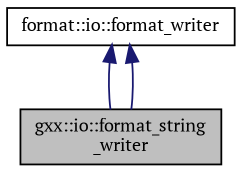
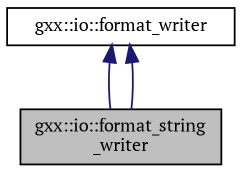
(121, 27) -> (121, 27)
